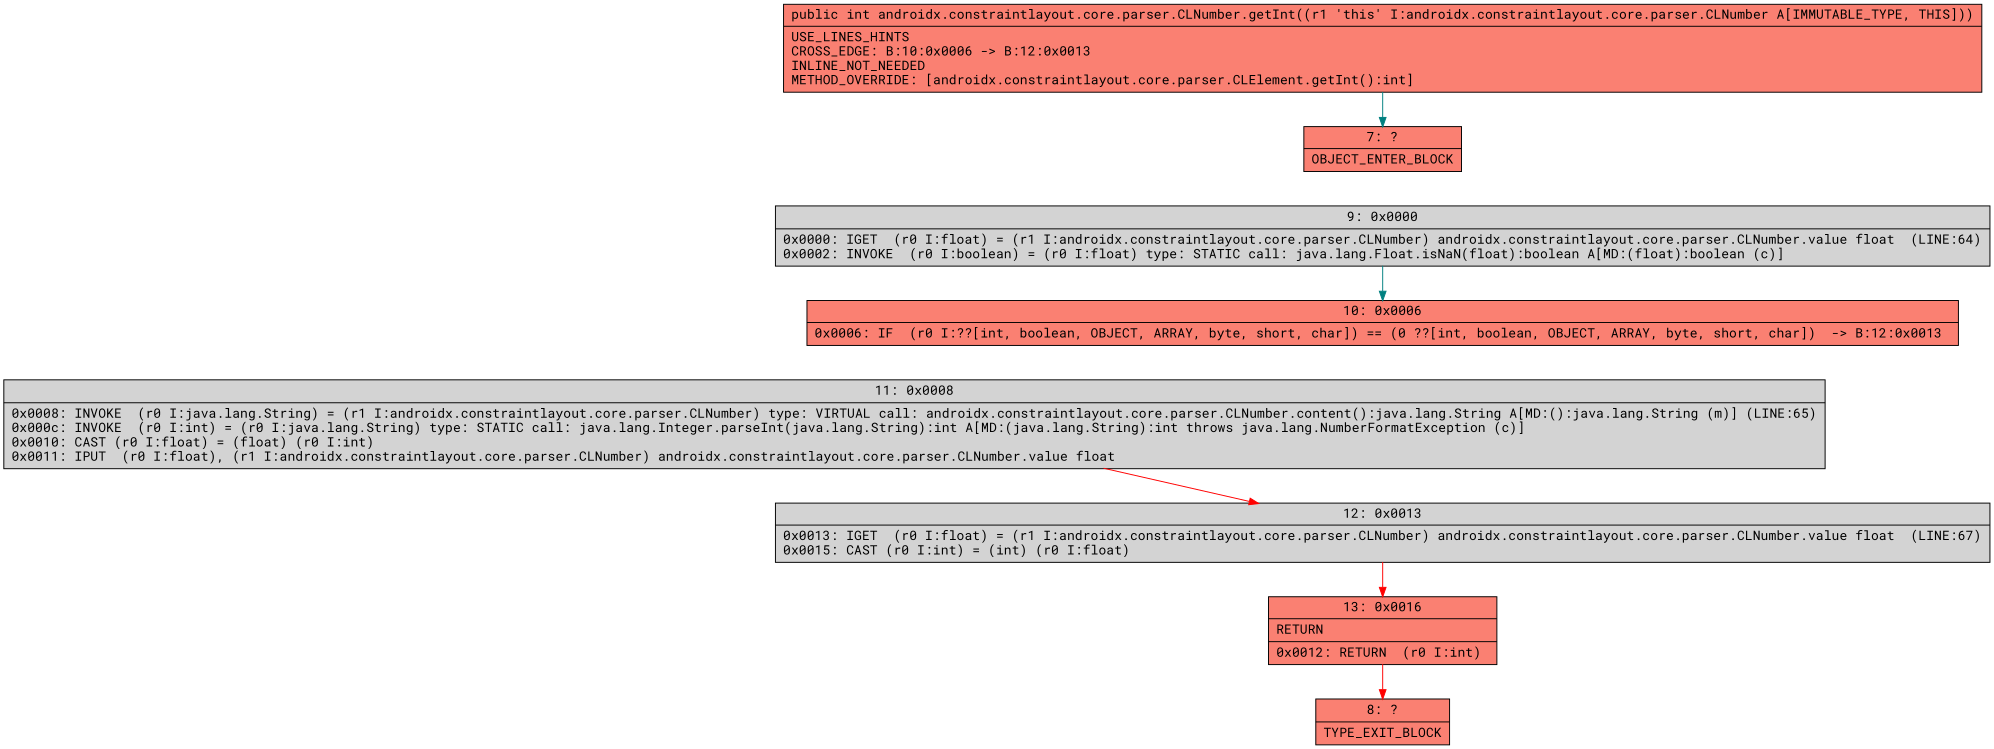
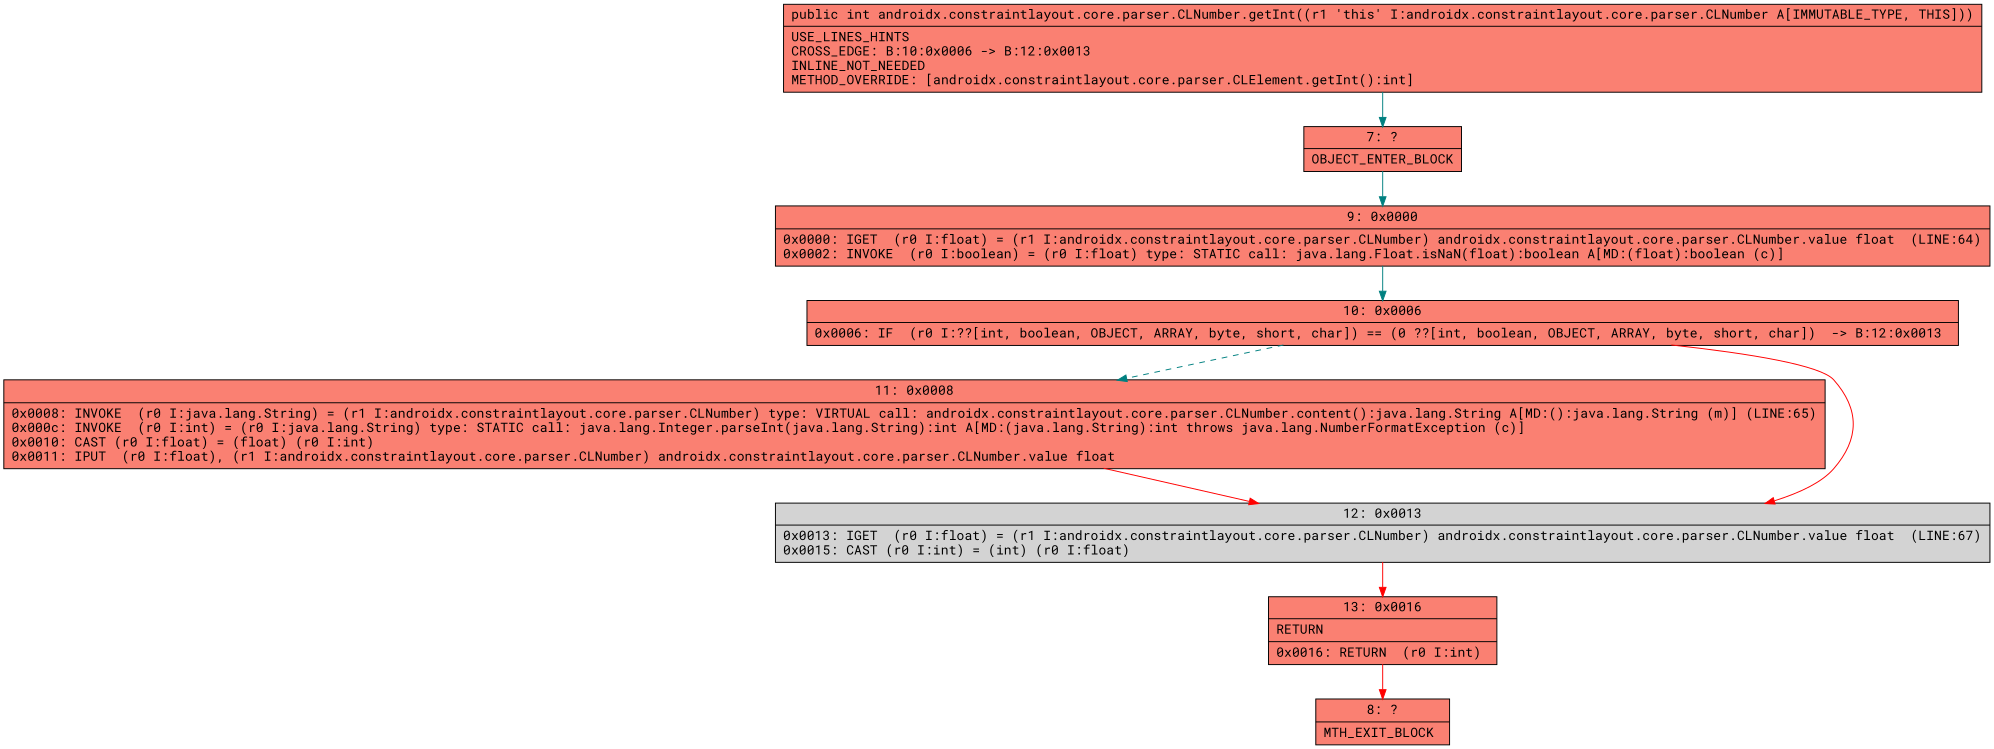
none -> (1383, 184)
(1383, 236) -> (1383, 236)
none -> (1205, 362)
none -> (1834, 380)
(914, 424) -> (914, 424)
(1383, 653) -> (1383, 653)
(1383, 733) -> (1379, 733)
